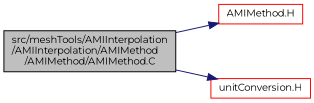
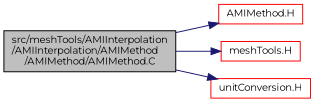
none -> (261, 51)
